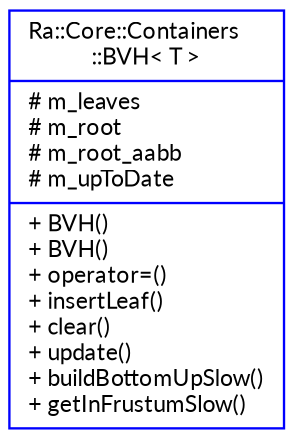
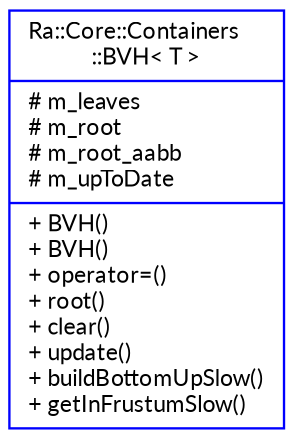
(96, 302) -> (68, 302)
